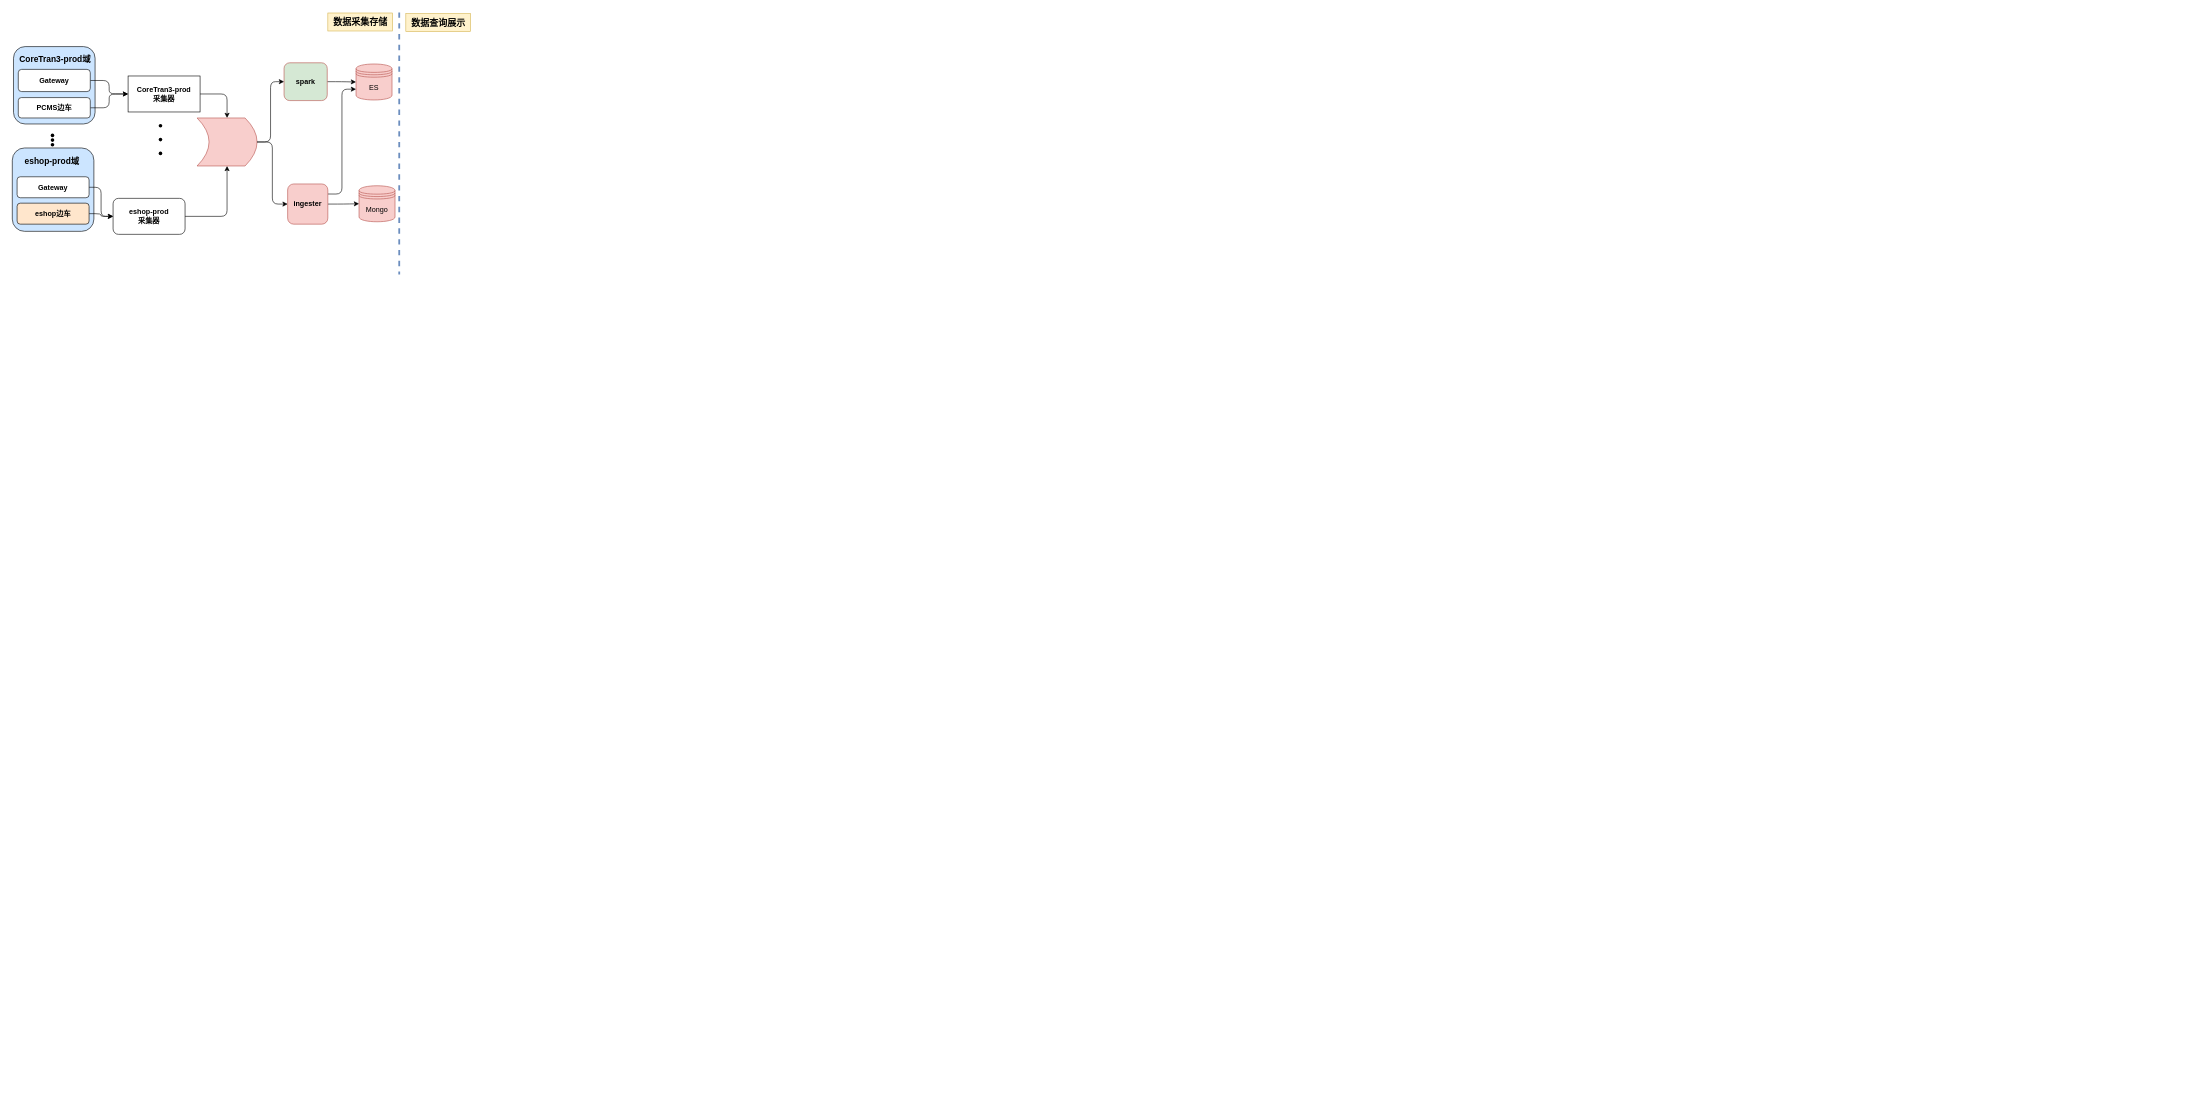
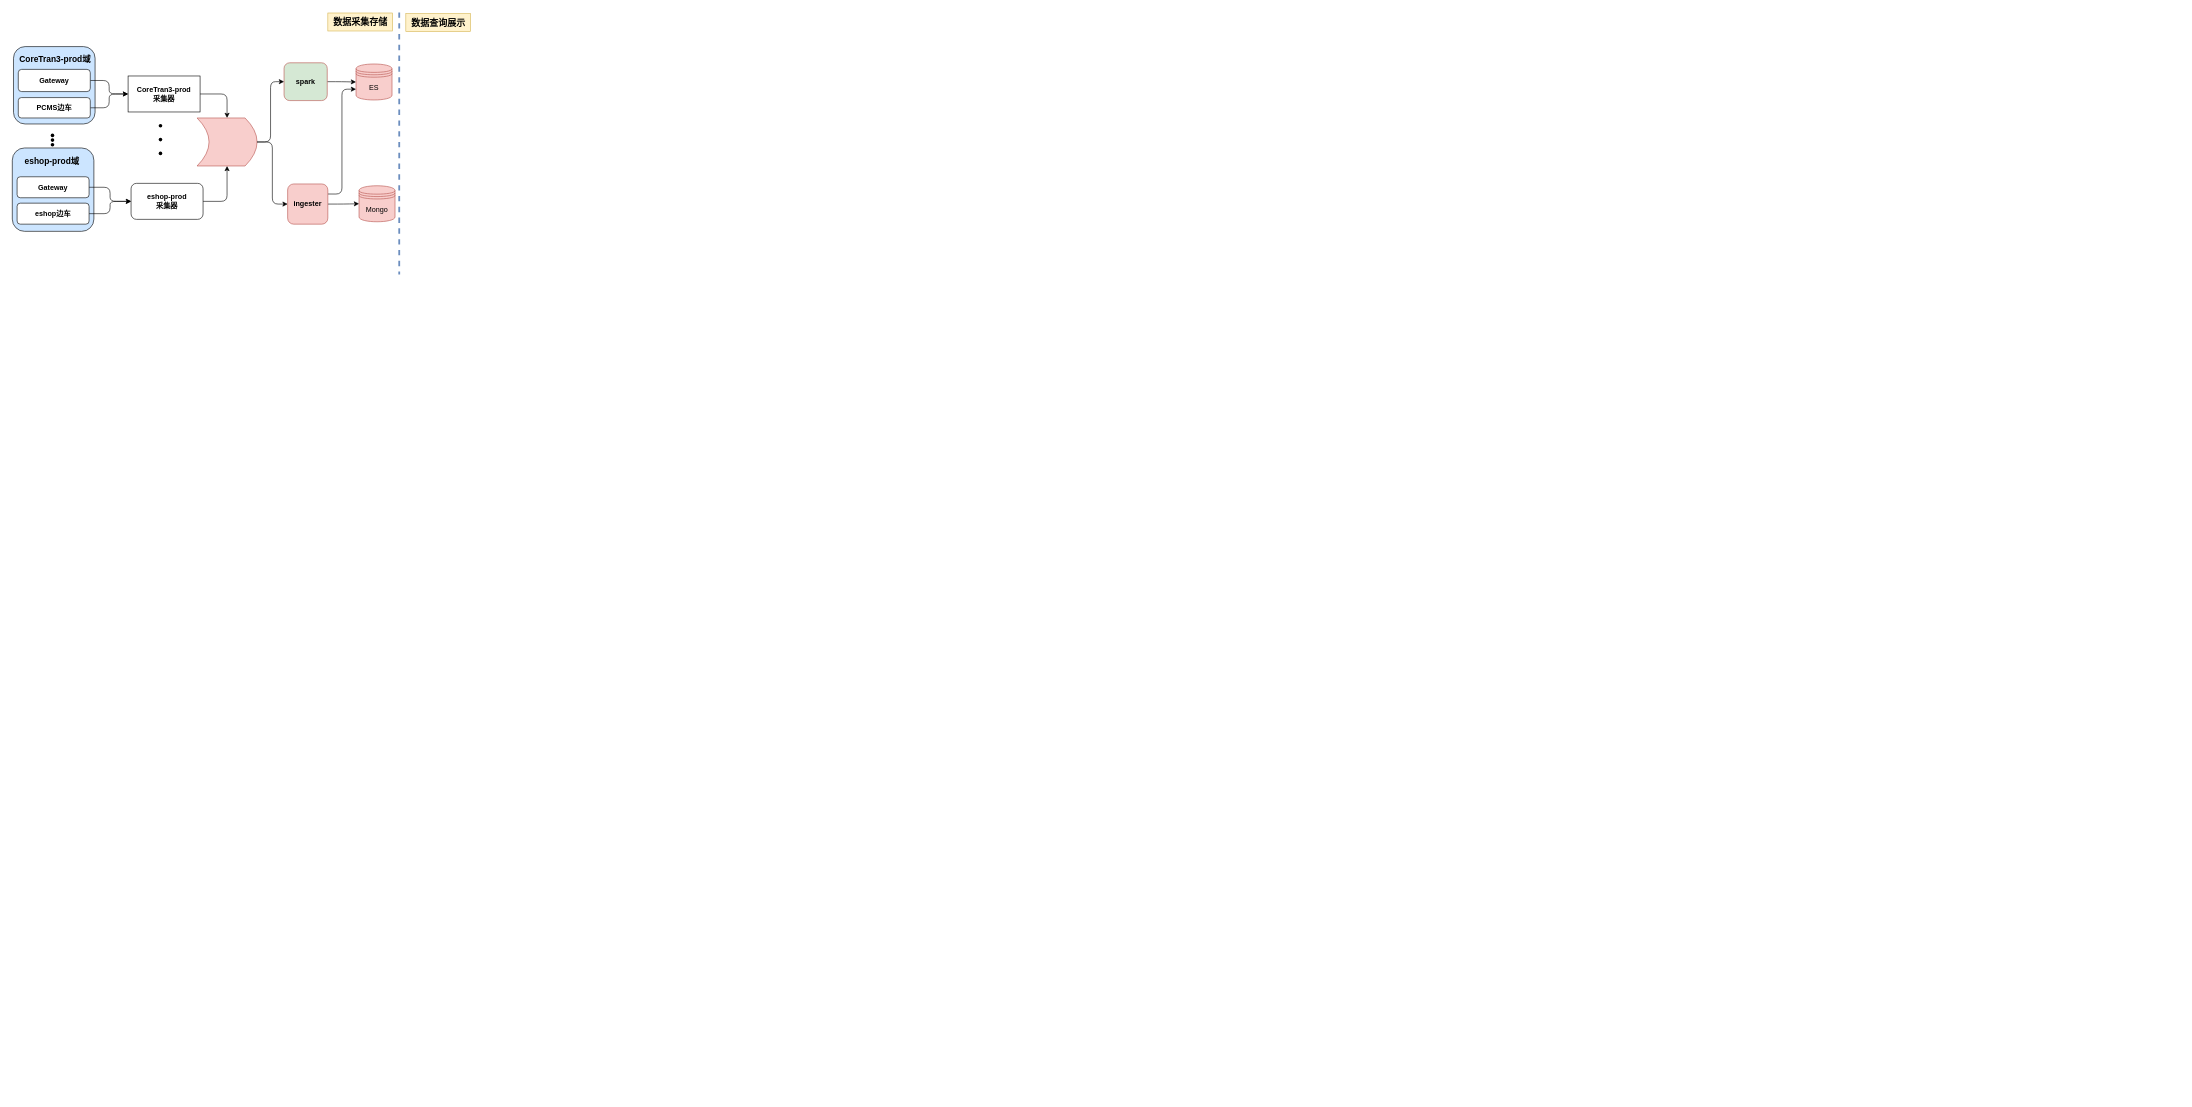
(53, 214) -> (53, 214)
(149, 216) -> (167, 201)
